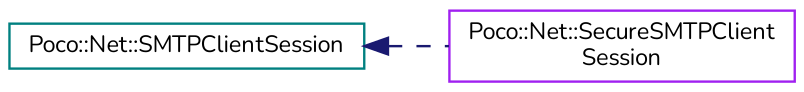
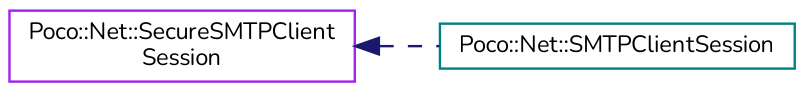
(419, 46) -> (409, 46)
